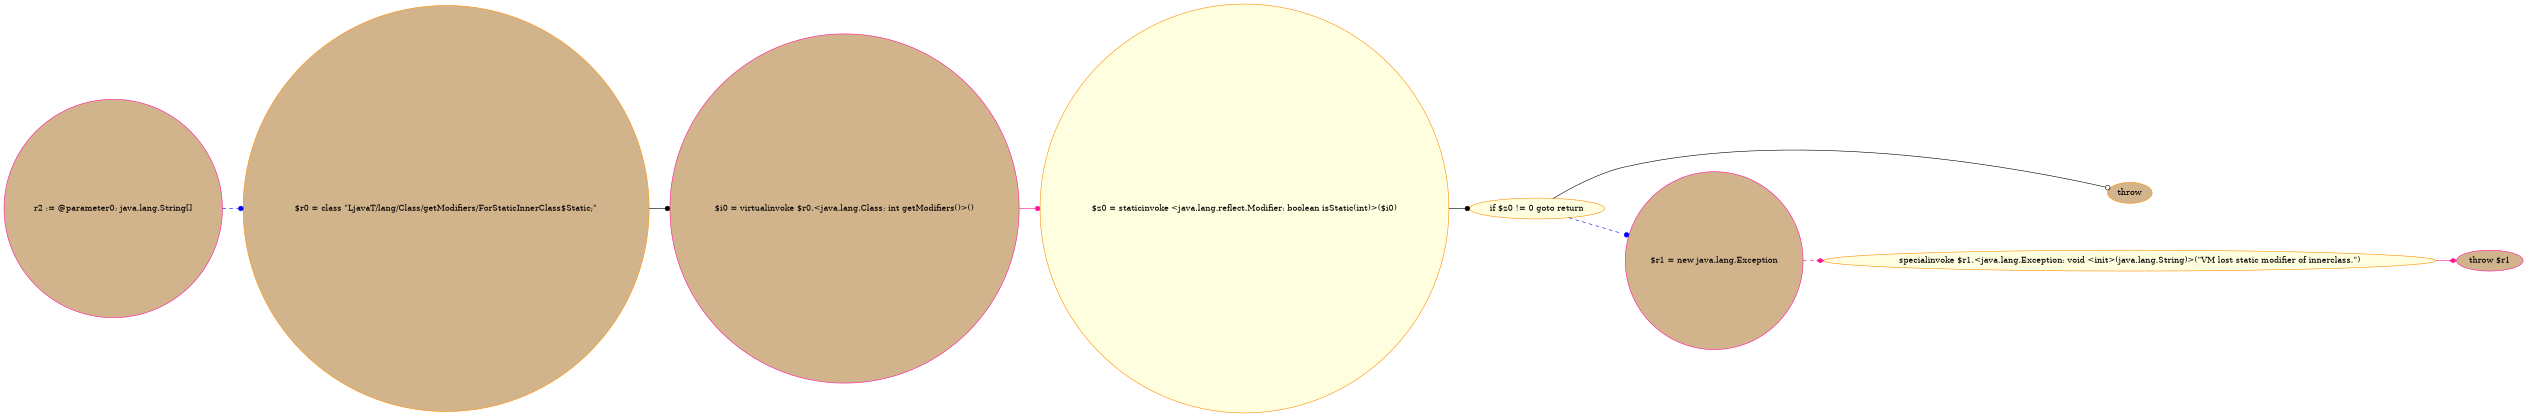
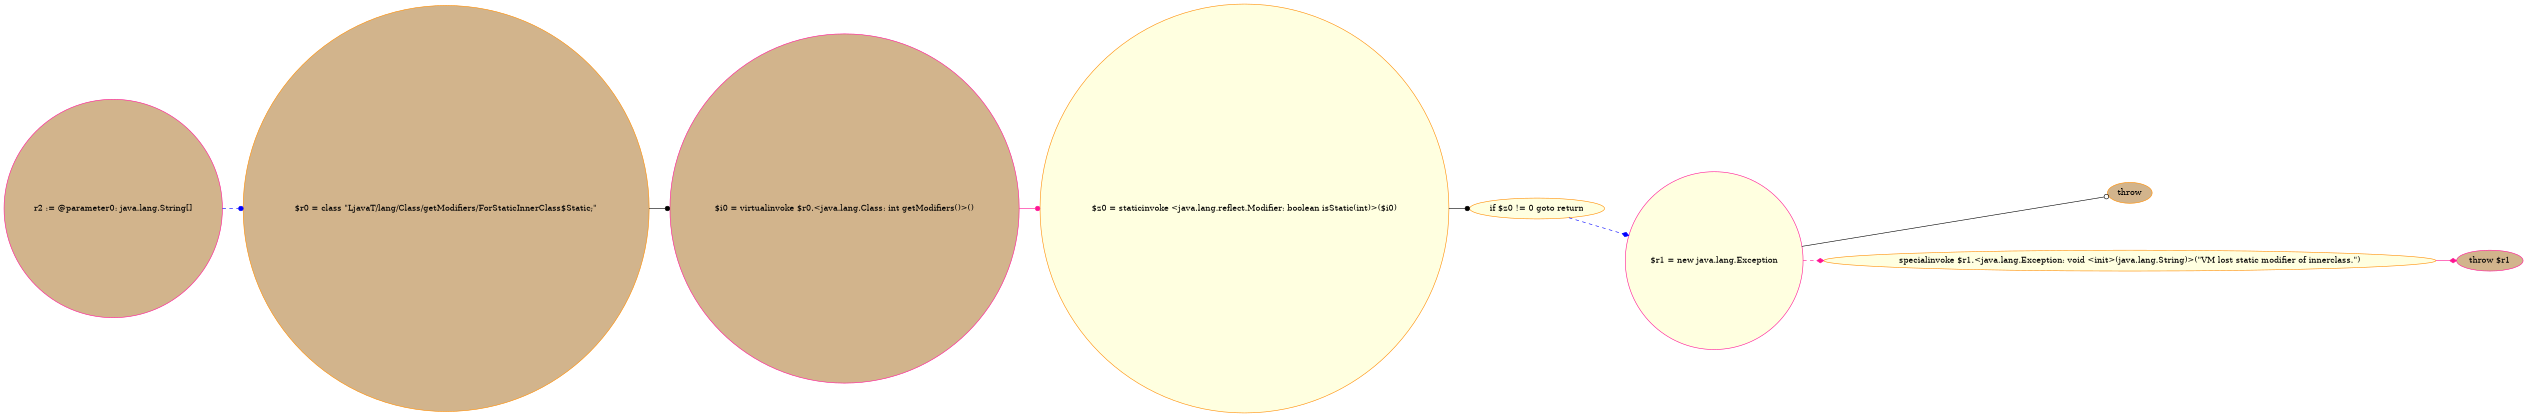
(1827, 151) -> (1953, 222)
(1595, 226) -> (1595, 226)
(1714, 261) -> (1714, 261)
